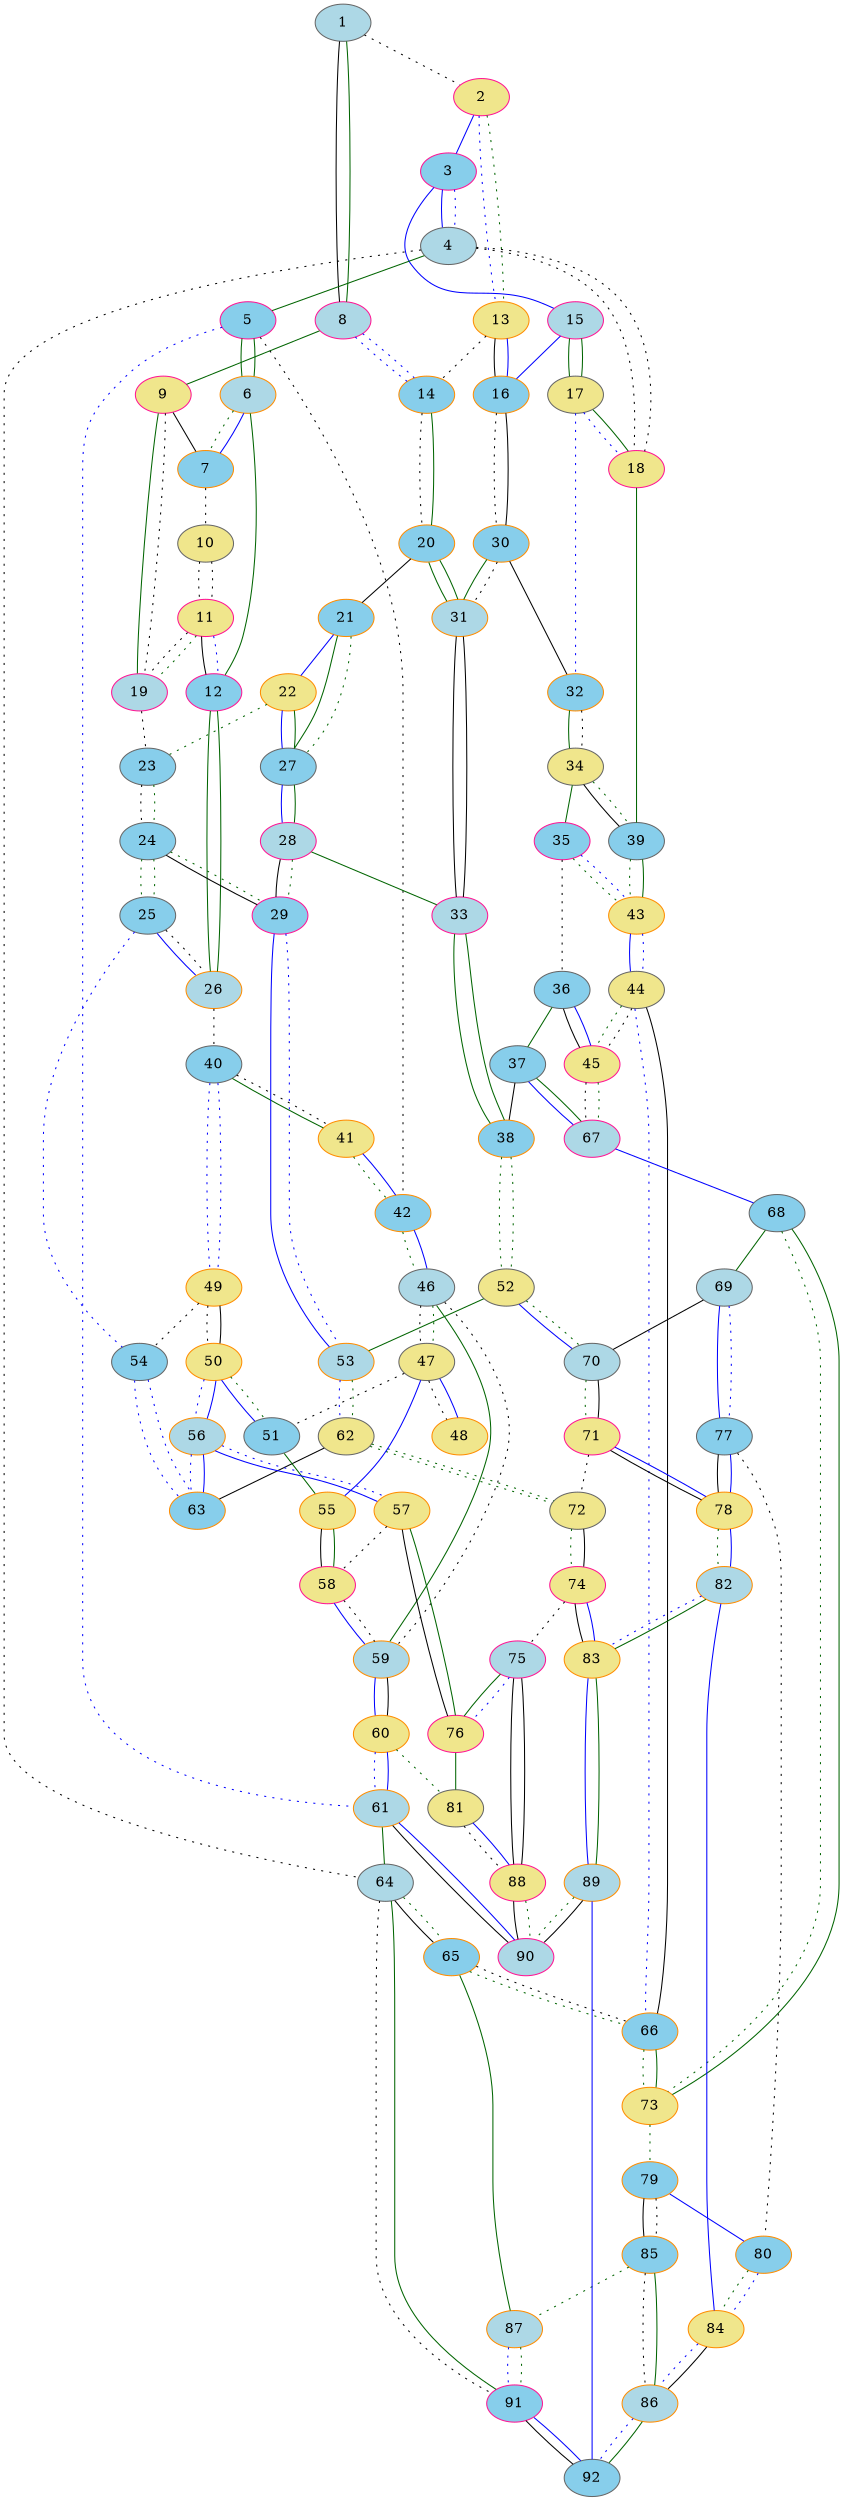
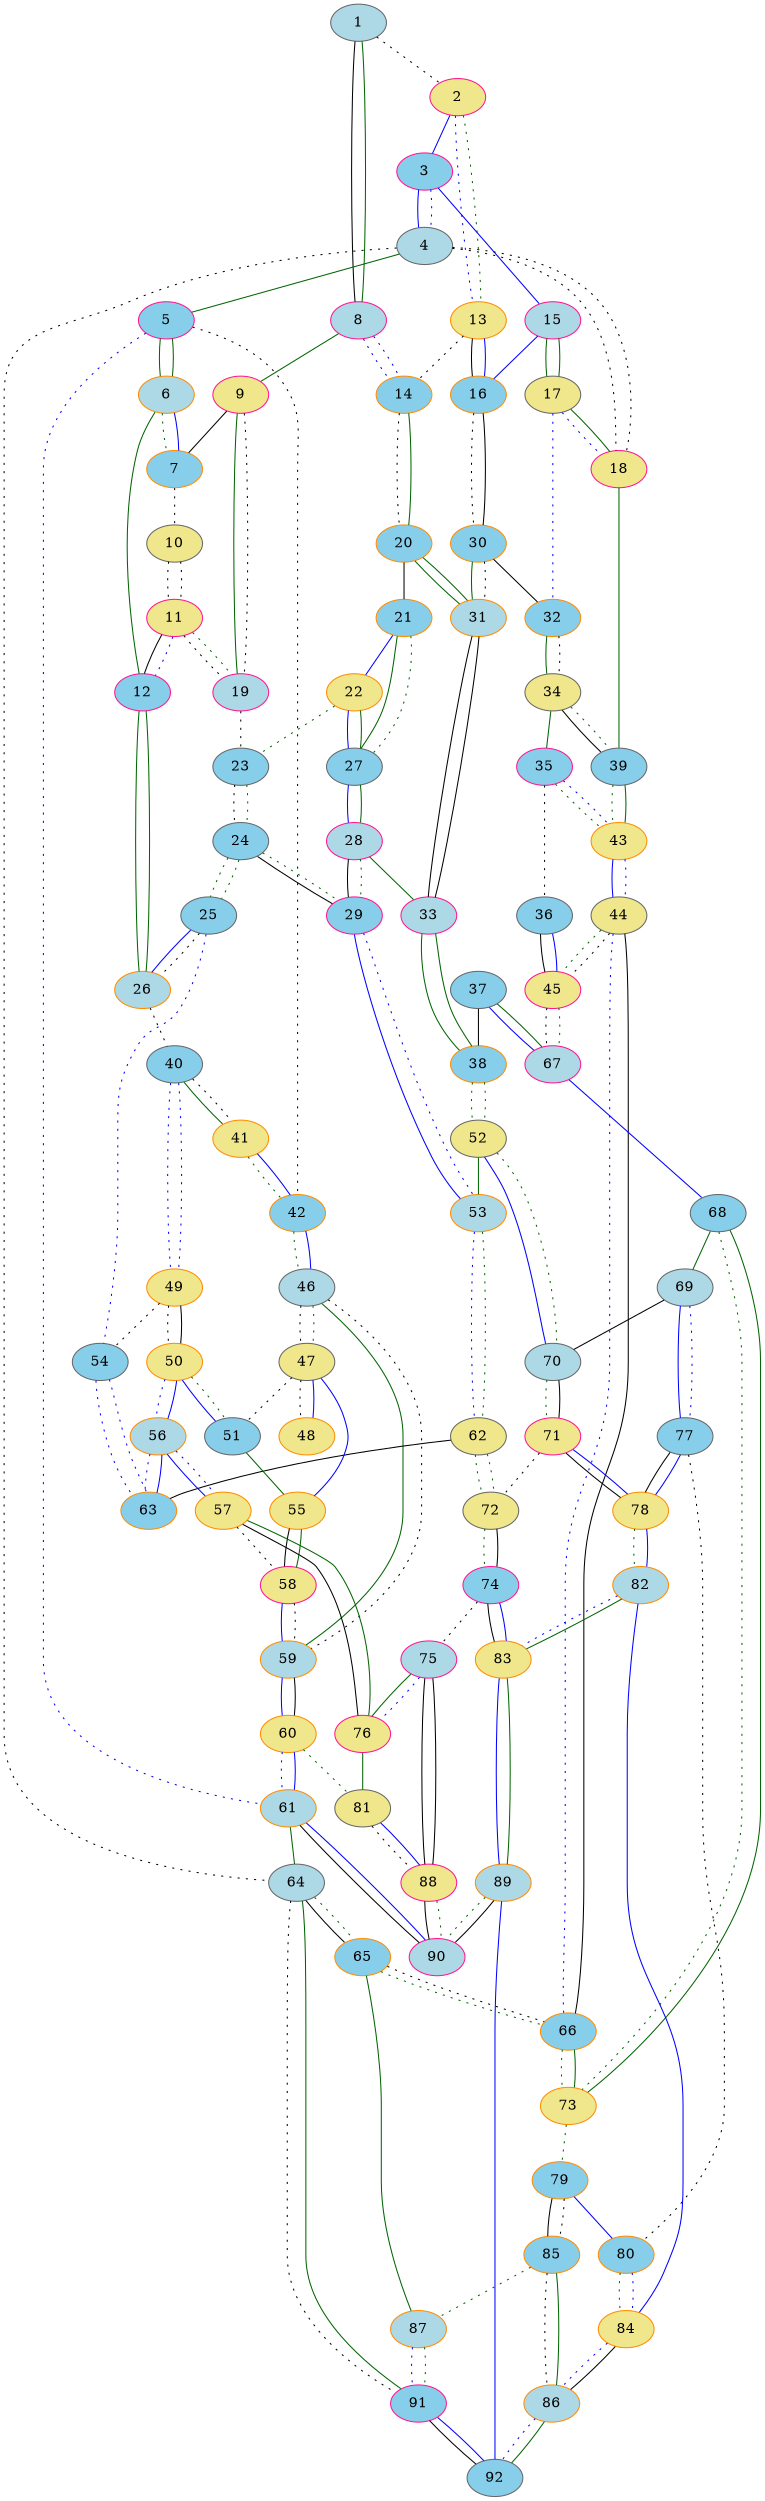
(540, 1027) -> none
(578, 1585) -> (491, 1585)
